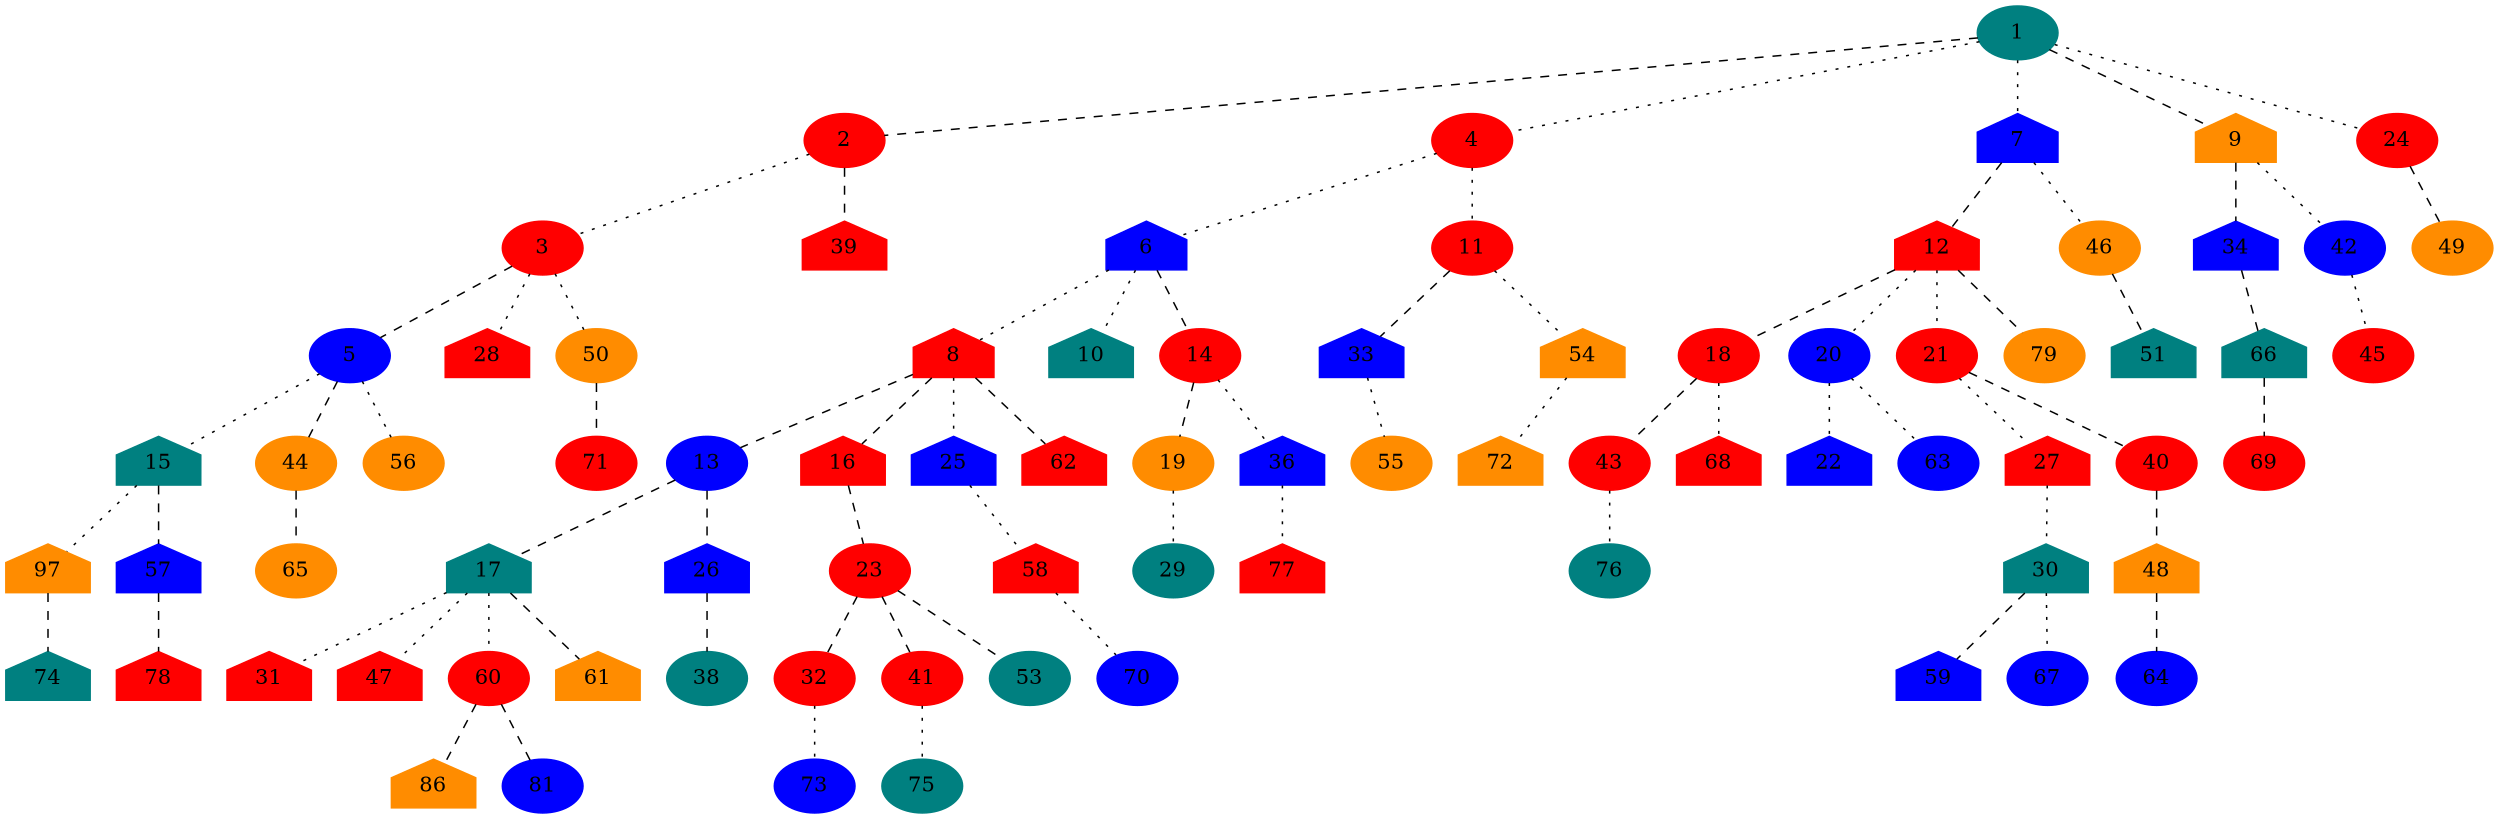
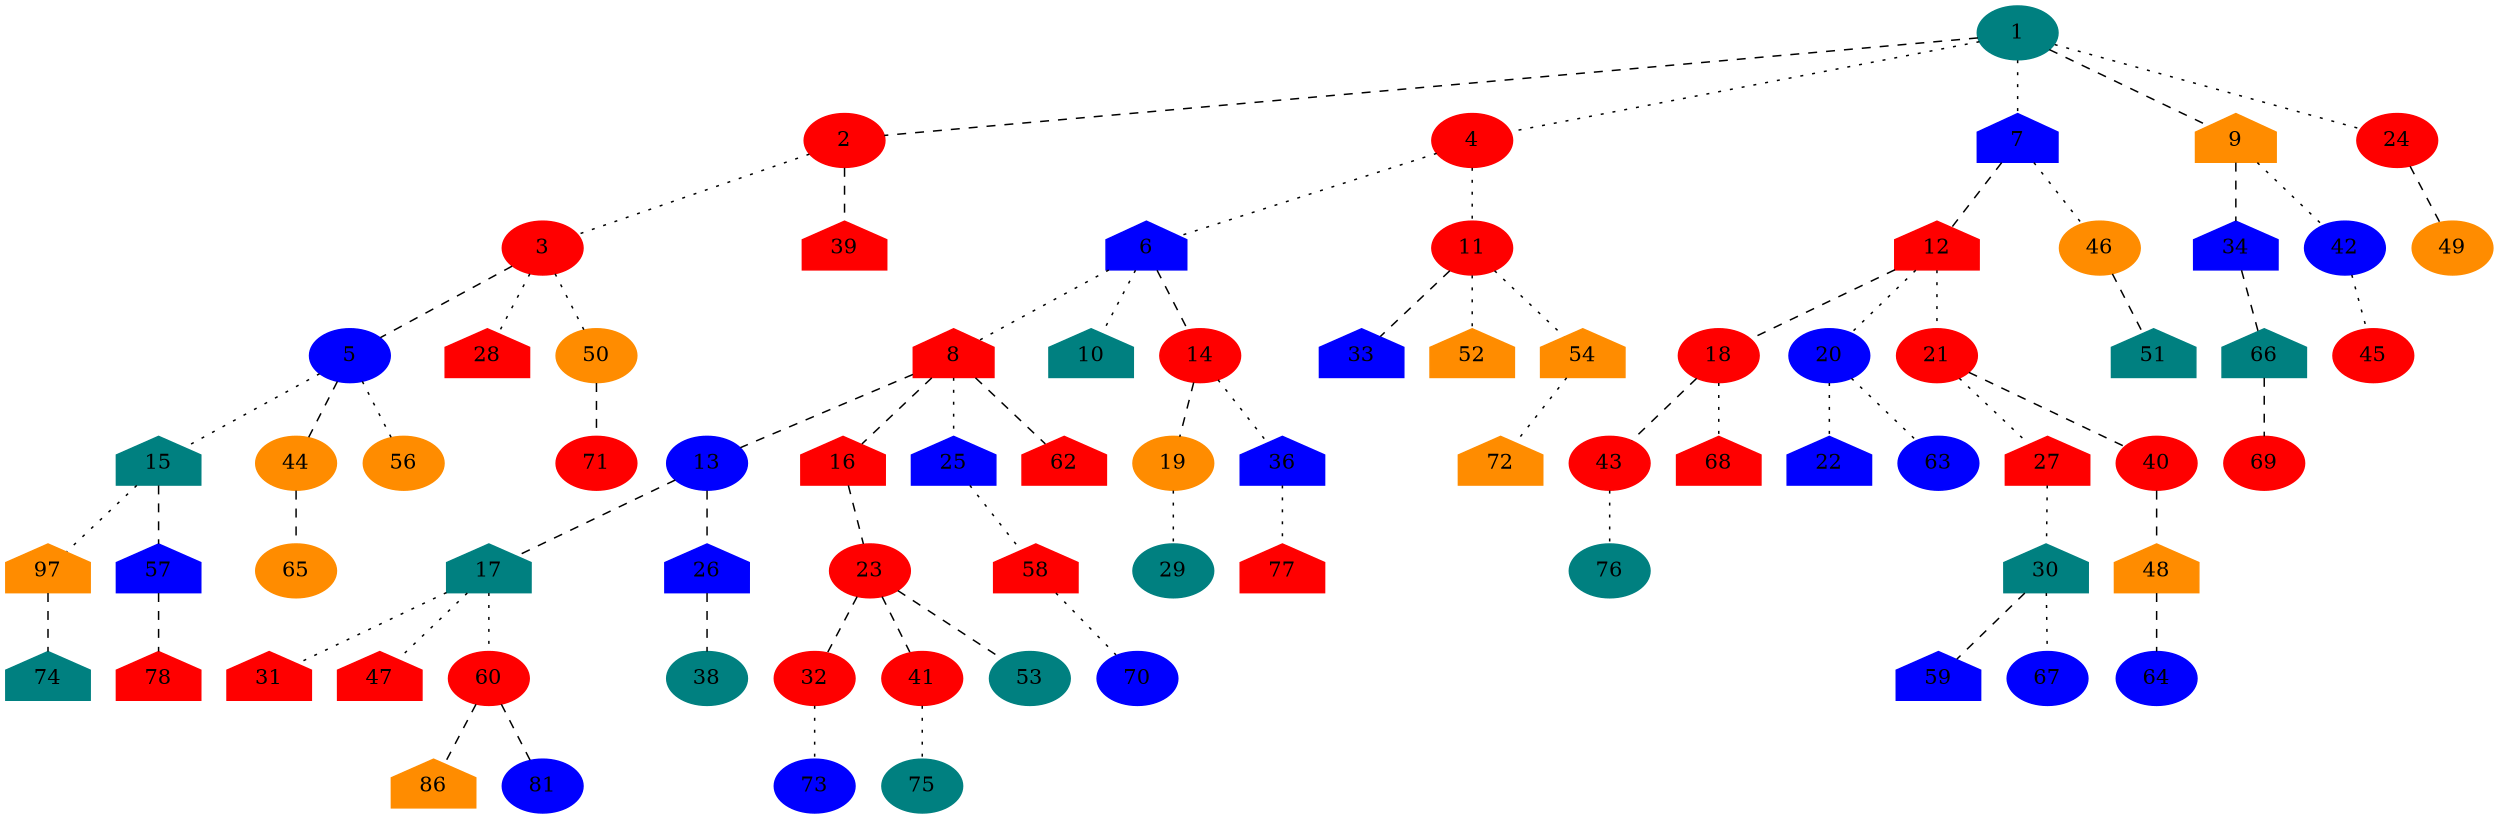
none -> (1472, 356)
(2045, 356) -> none
(1392, 463) -> none
(598, 678) -> none
